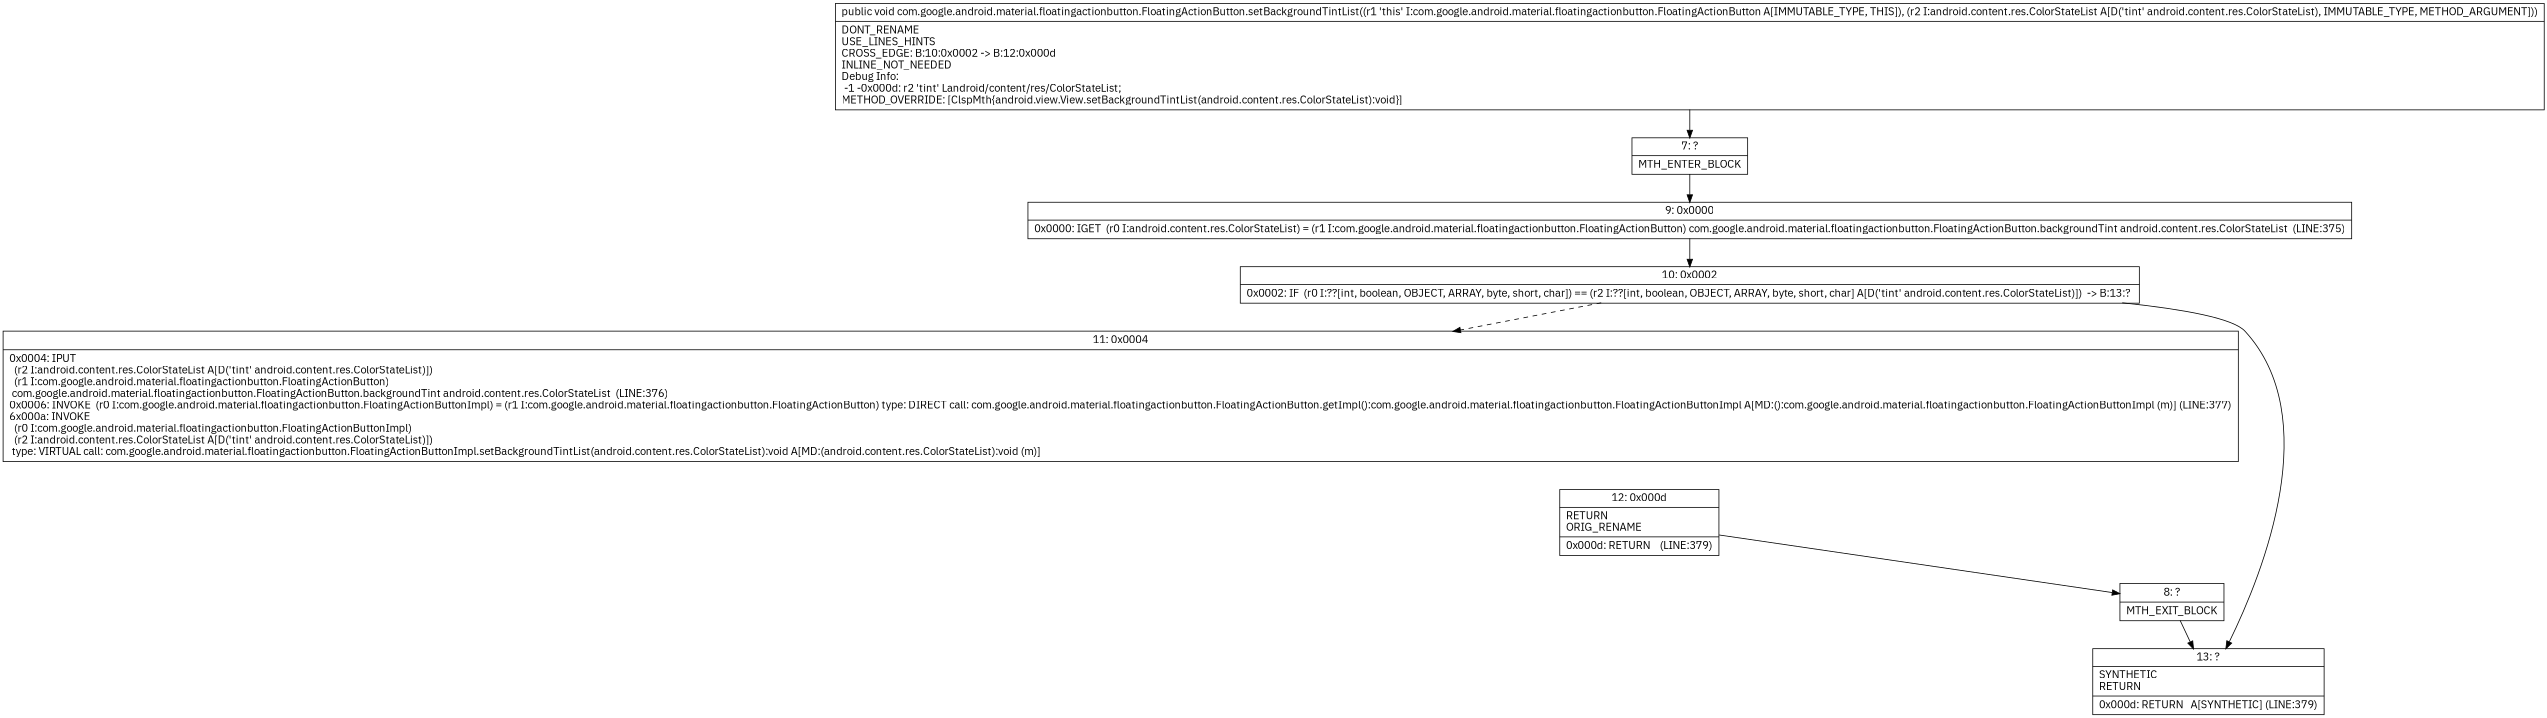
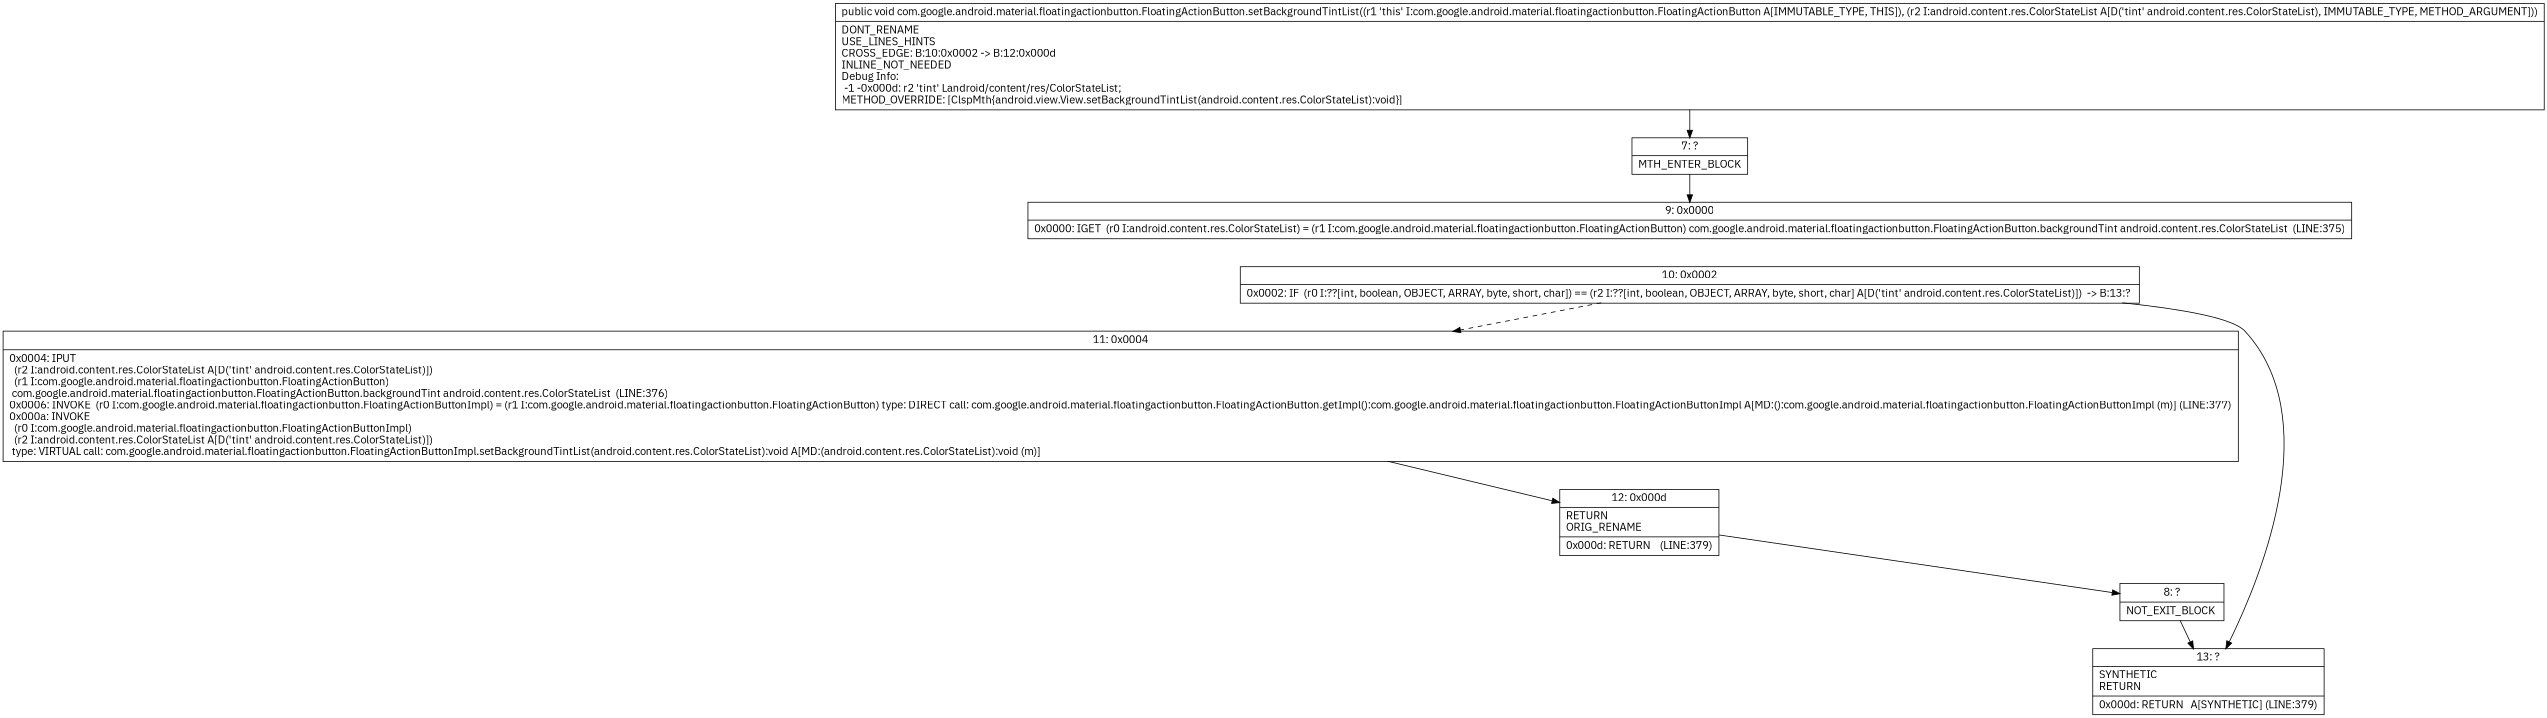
(1690, 249) -> none
(52, 417) -> (52, 417)
none -> (1470, 481)
(2172, 611) -> (2171, 611)
